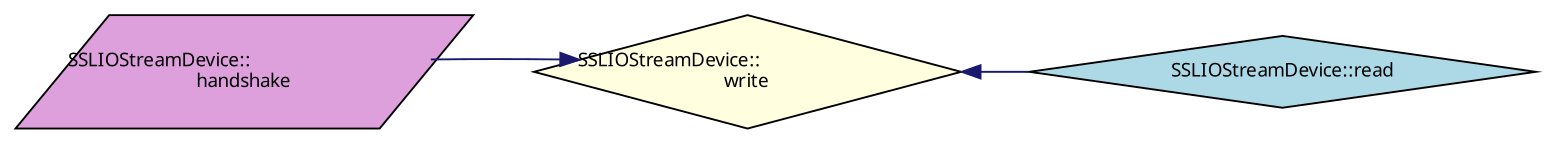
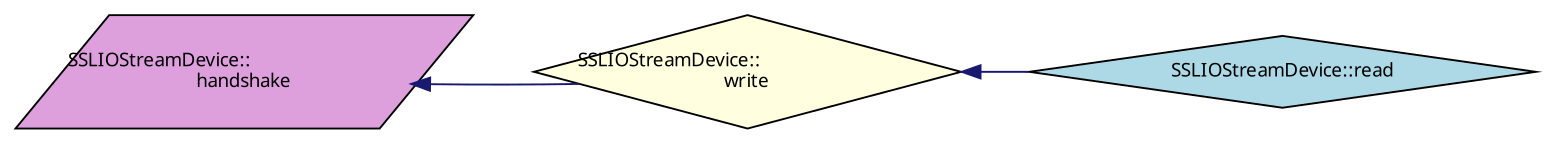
(495, 59) -> (505, 85)
